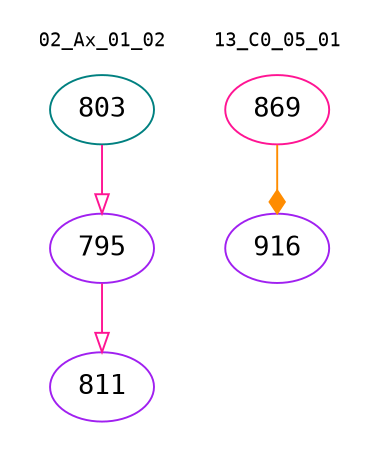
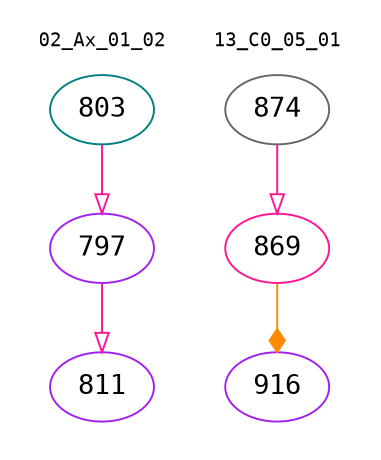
none -> (277, 110)
(102, 248) -> (102, 248)
